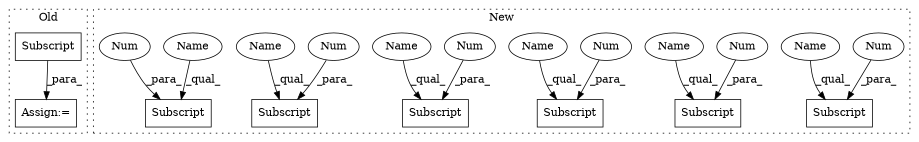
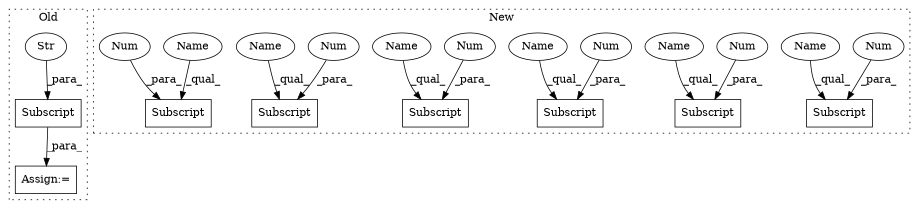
none -> (46, 47)
